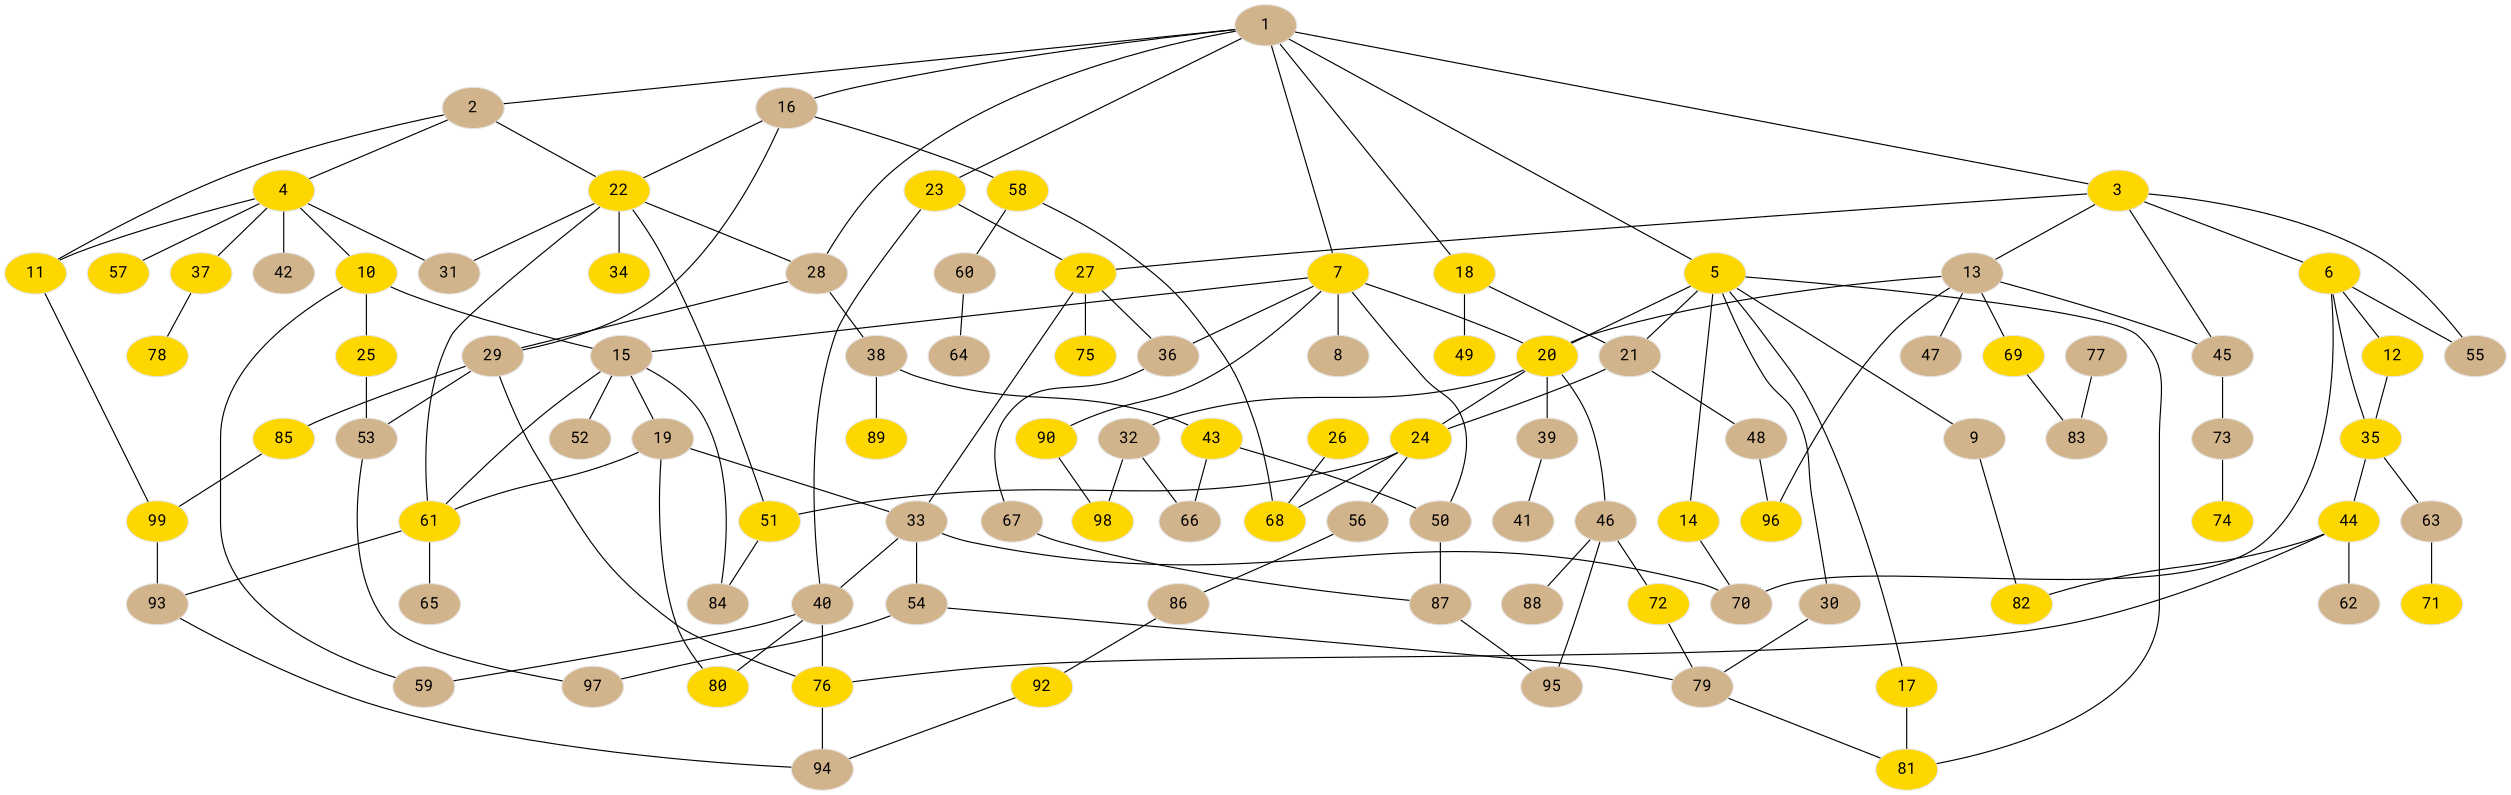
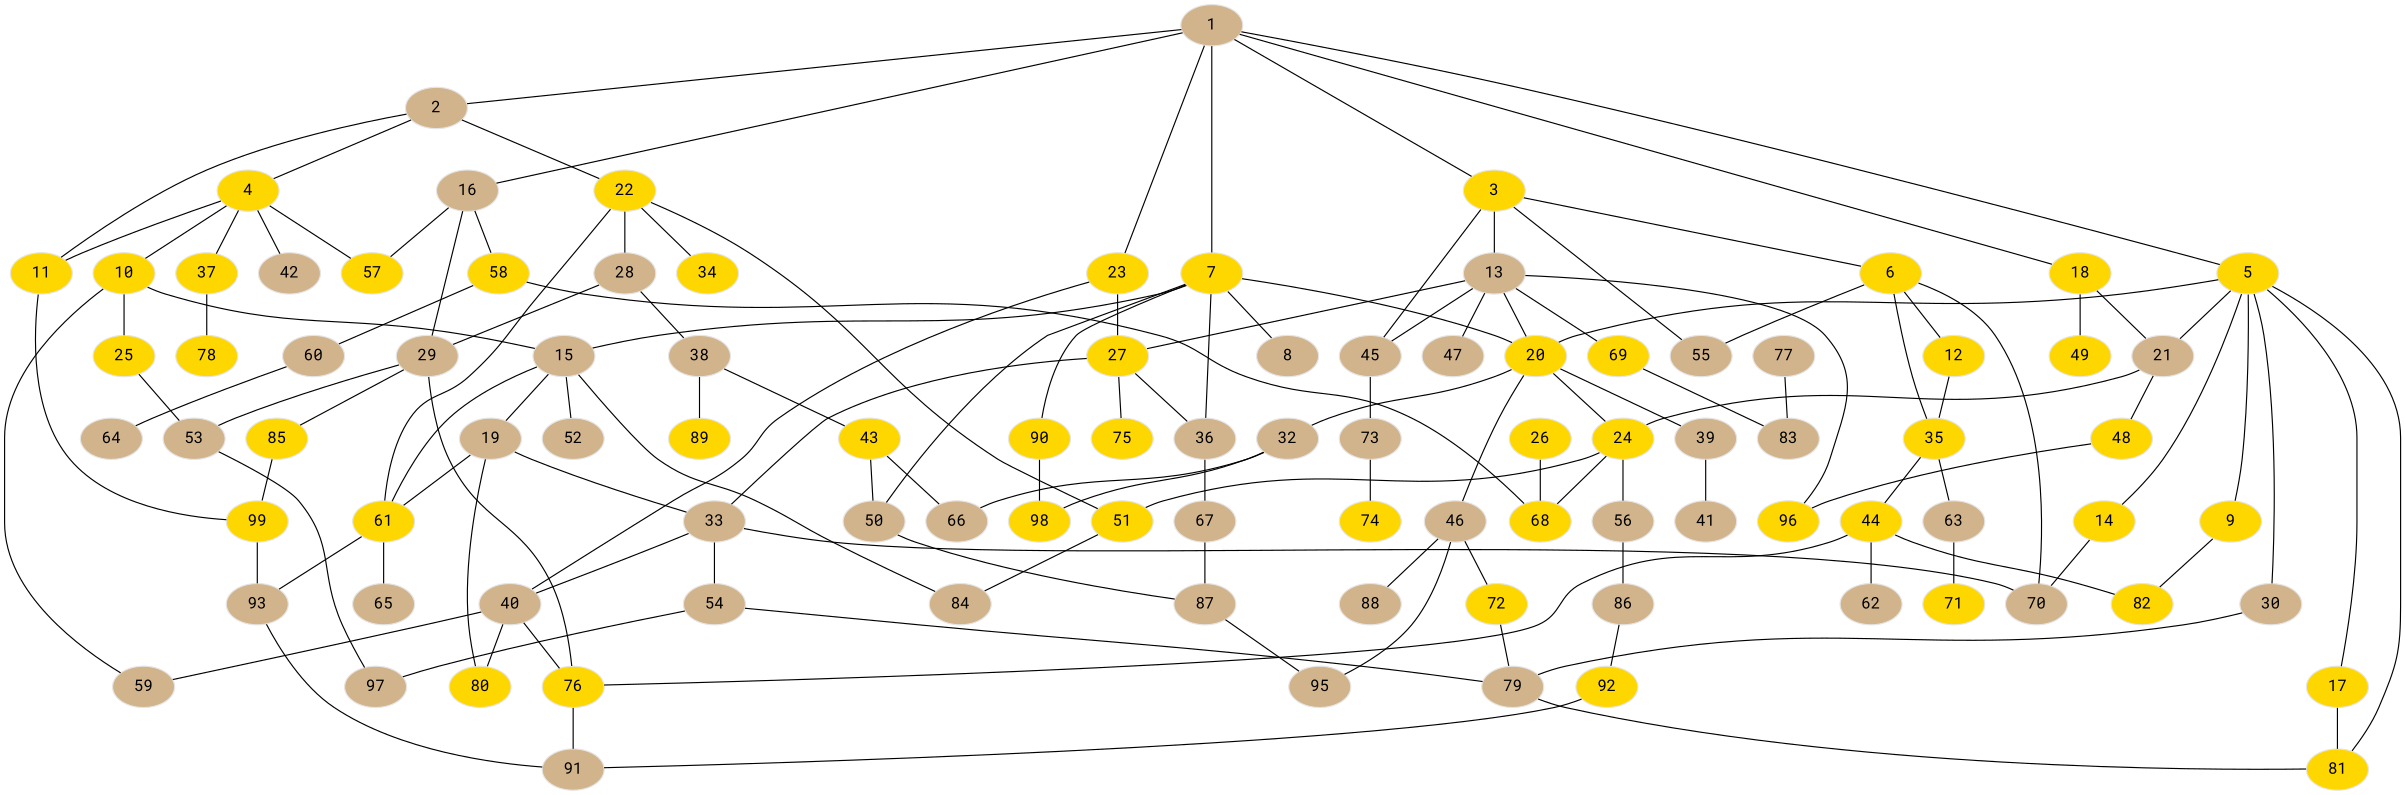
(1007, 101) -> none
(703, 149) -> (420, 232)
(1601, 229) -> (1306, 315)
(449, 273) -> none
(1756, 439) -> (2121, 439)
(1974, 439) -> (2231, 521)
(822, 770) -> (573, 770)
